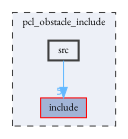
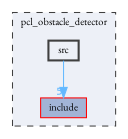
(64, 22) -> (64, 22)
